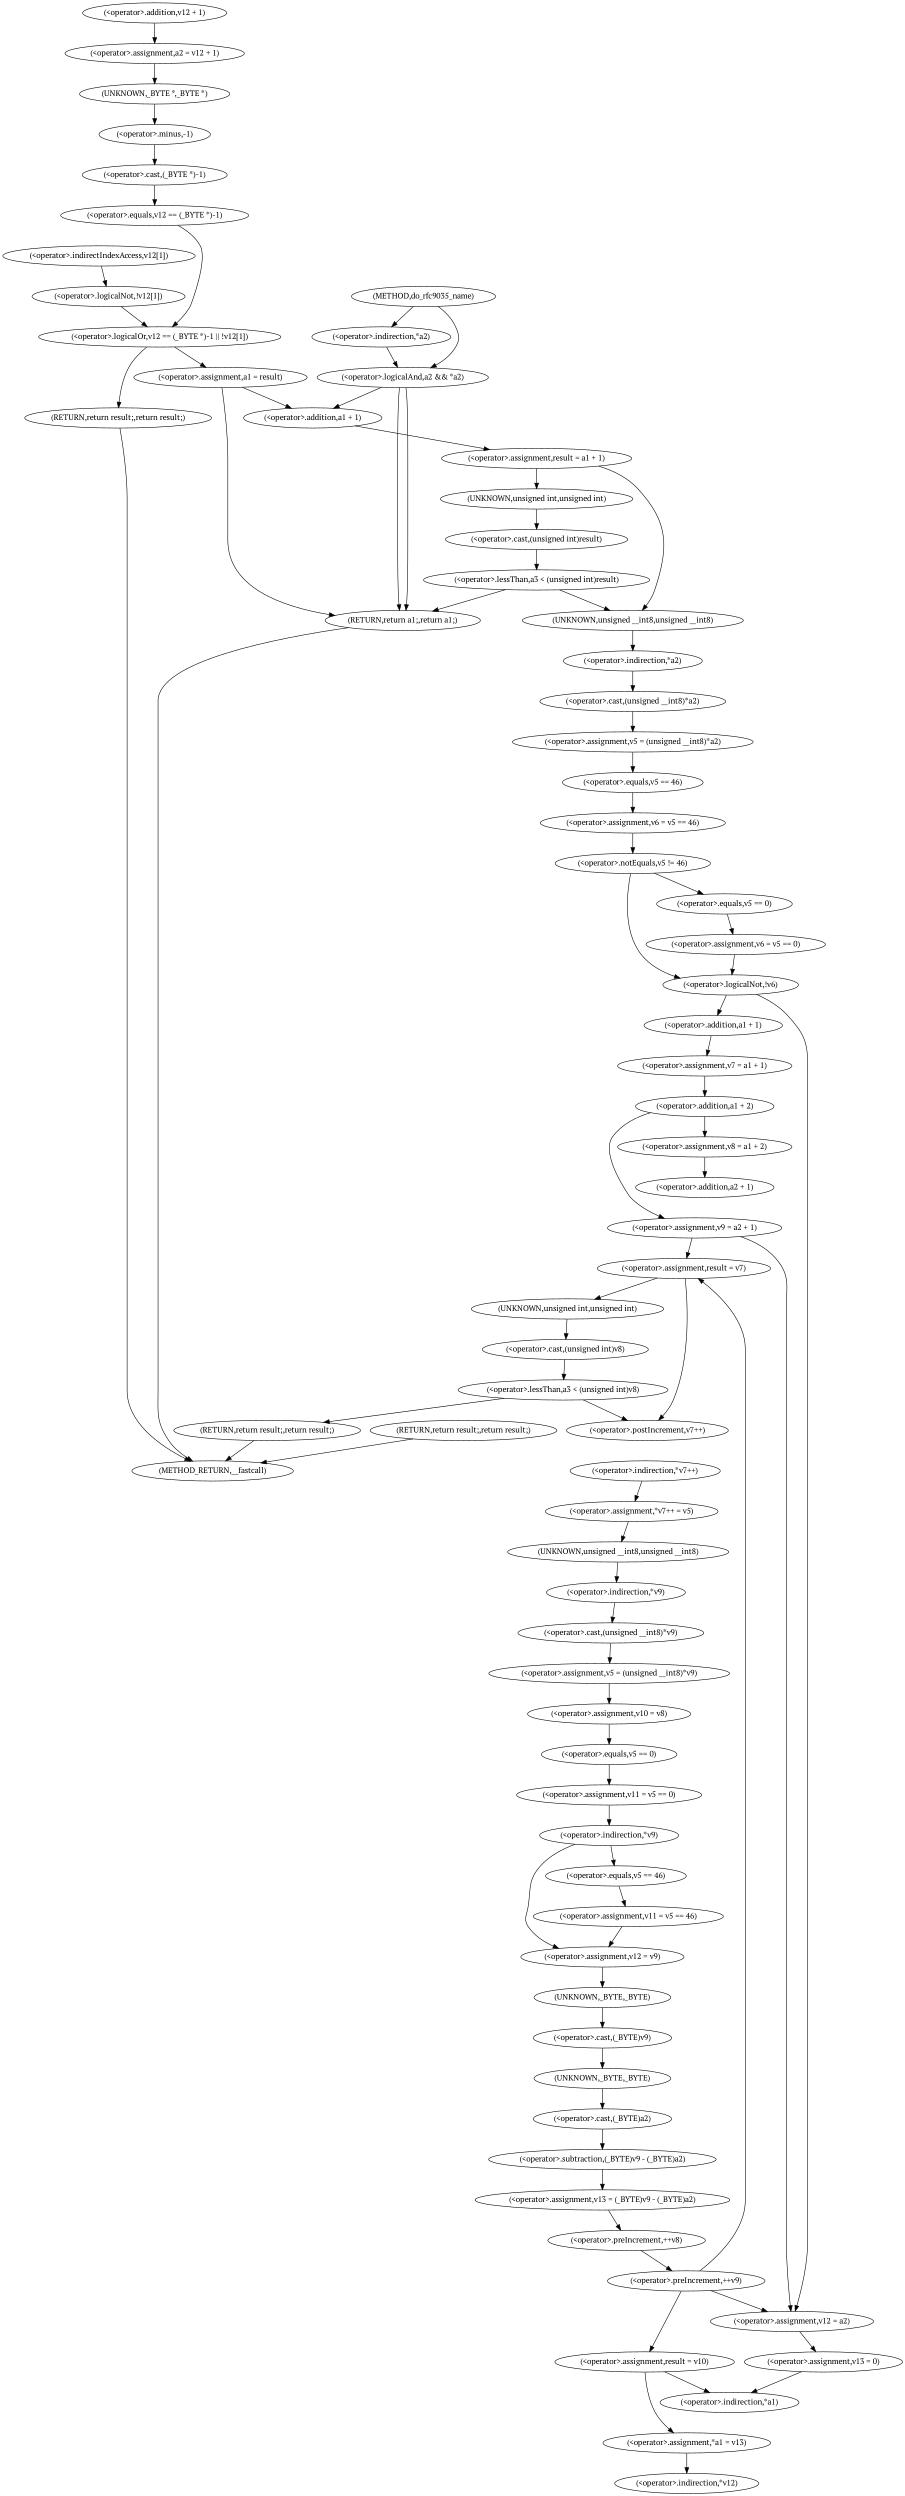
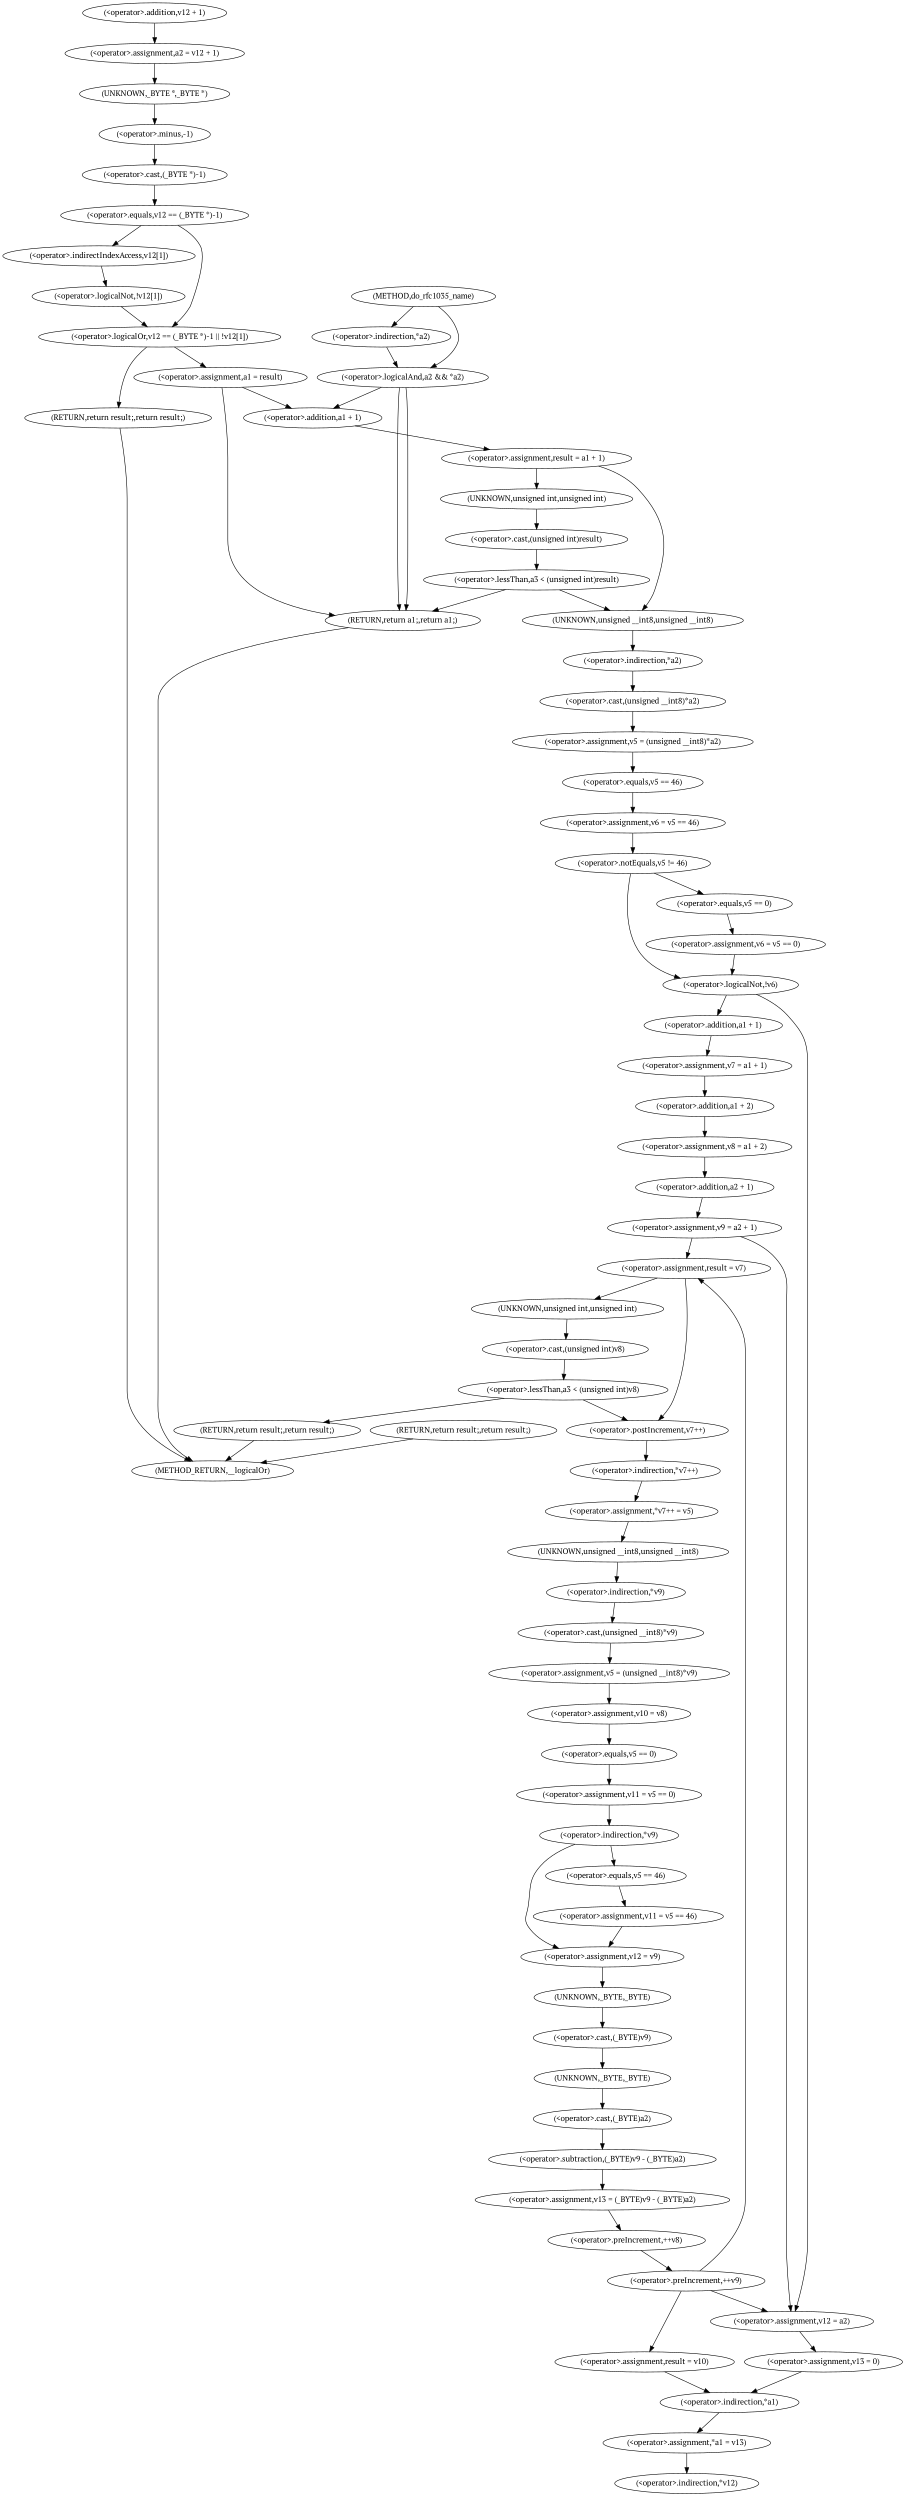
none -> (129, 234)
(424, 296) -> (424, 296)
(612, 1163) -> (700, 1205)
none -> (646, 1448)
(213, 1471) -> (213, 1471)
(651, 2403) -> (710, 2421)
